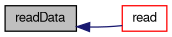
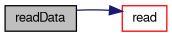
(106, 27) -> (93, 10)
